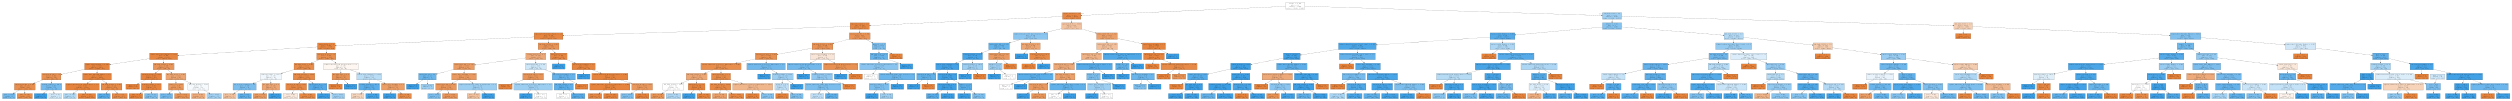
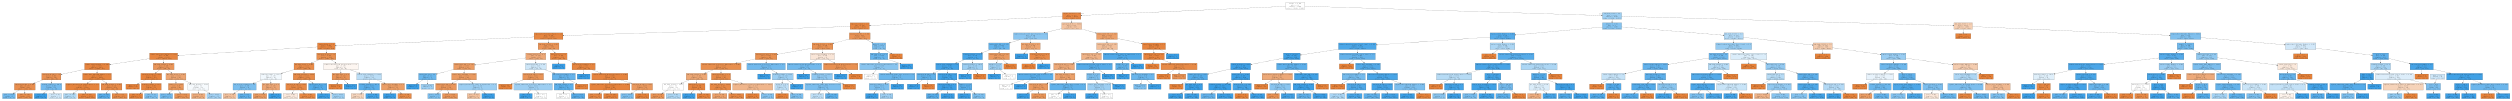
(1746, 96) -> (1746, 96)
